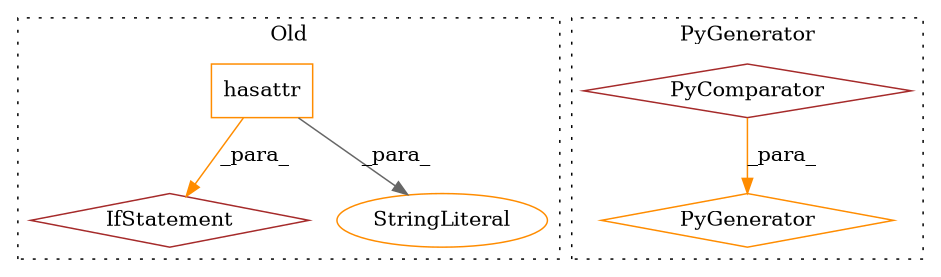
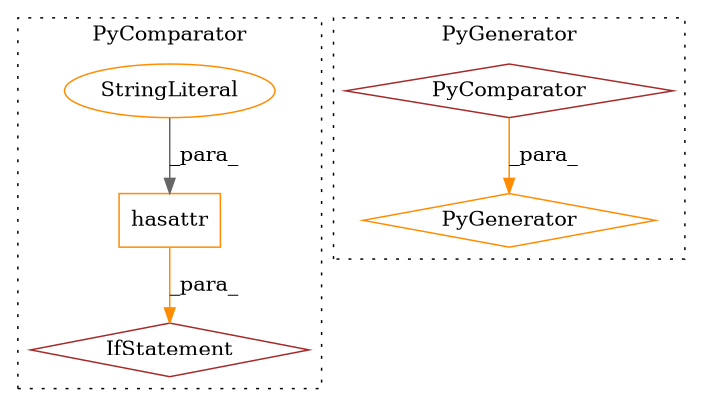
(289, 35) -> (170, 35)
(347, 152) -> (170, 148)
